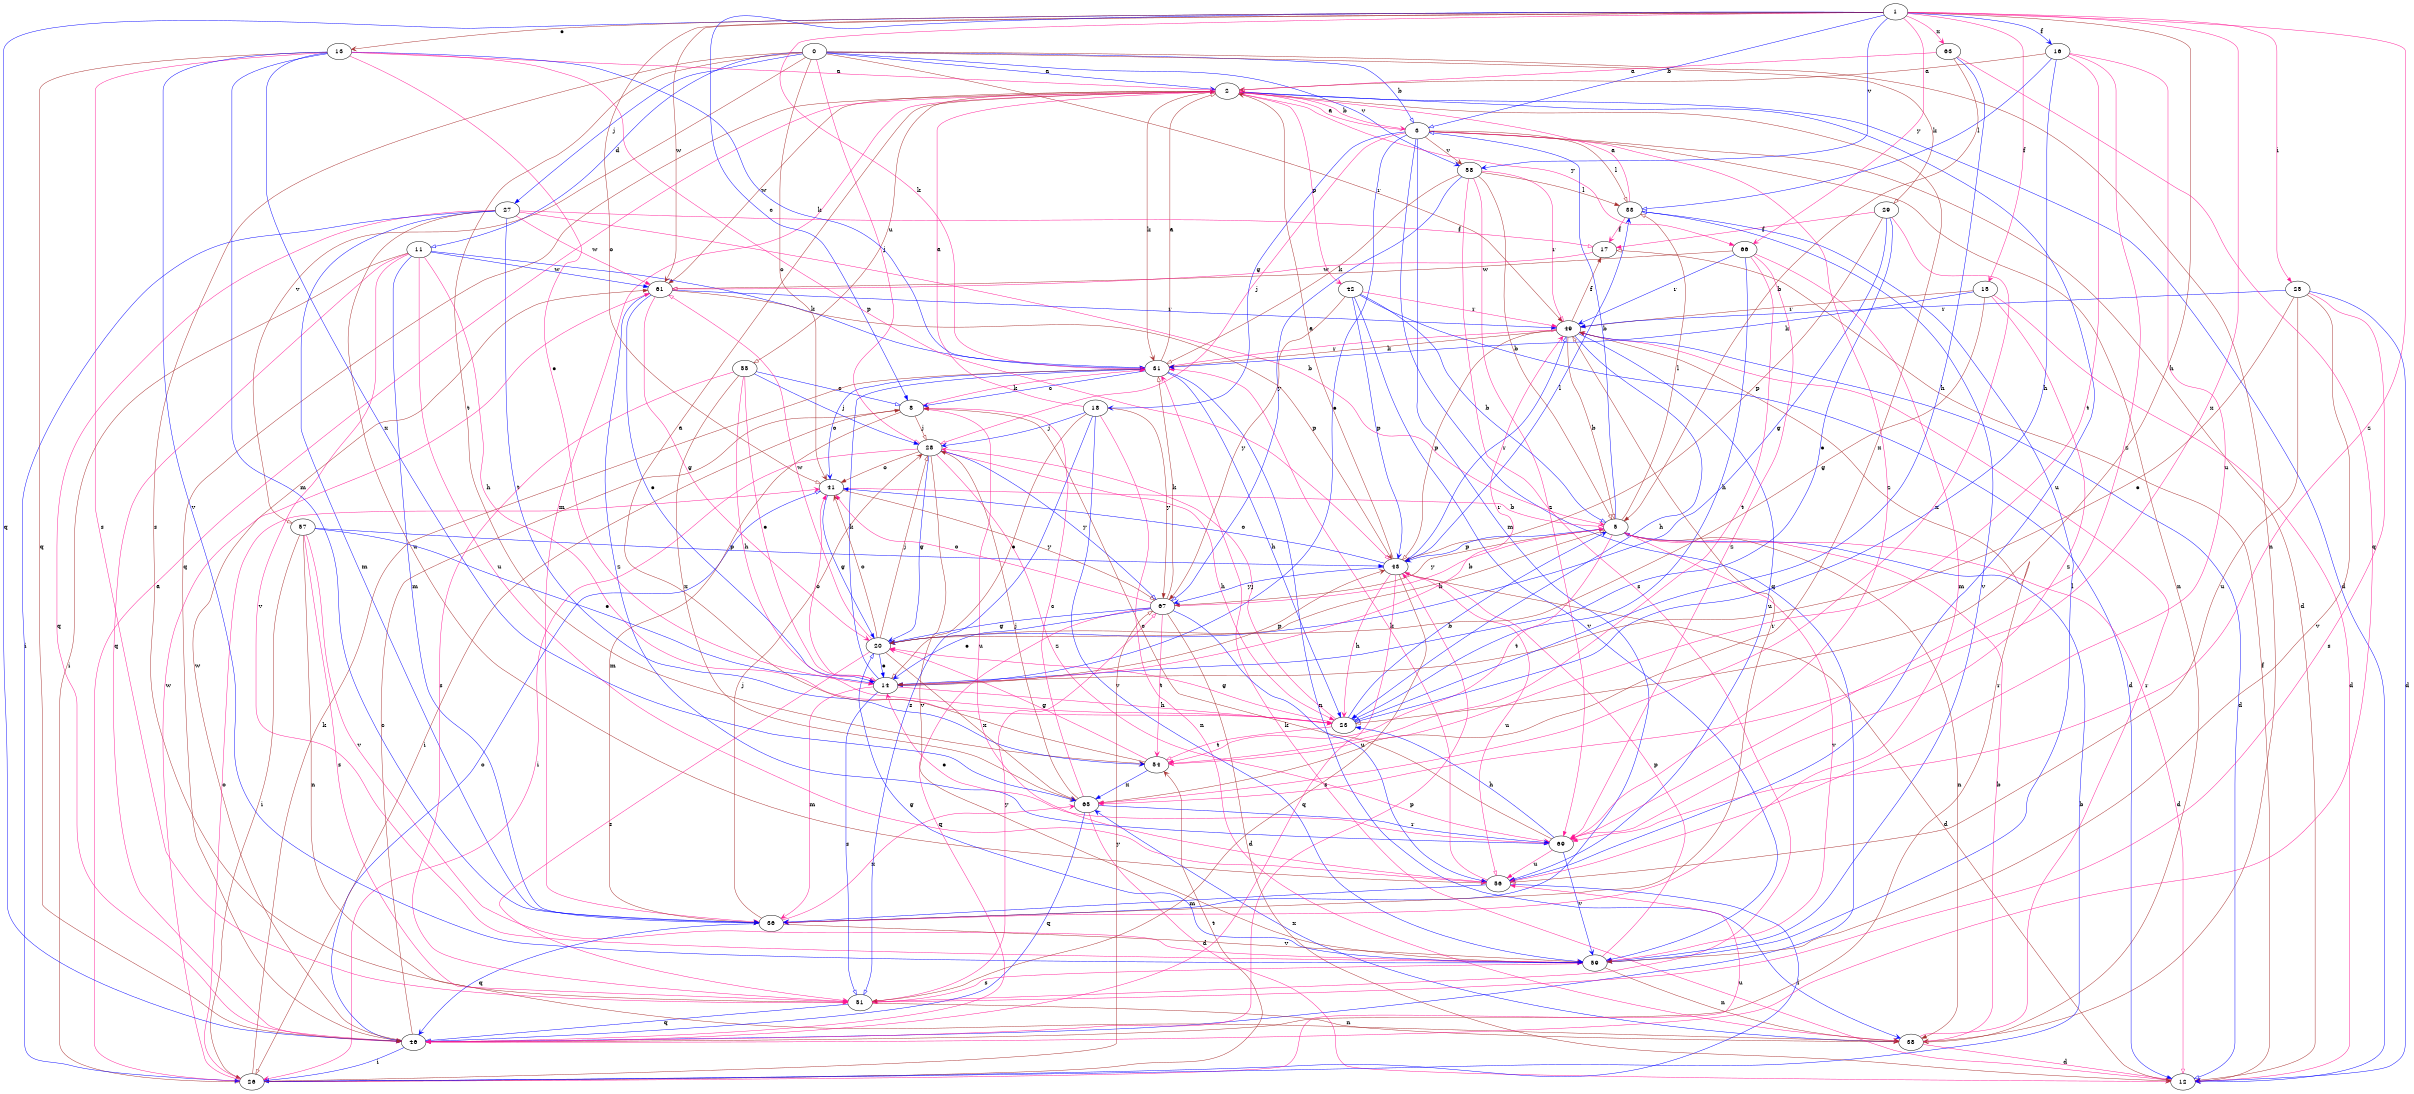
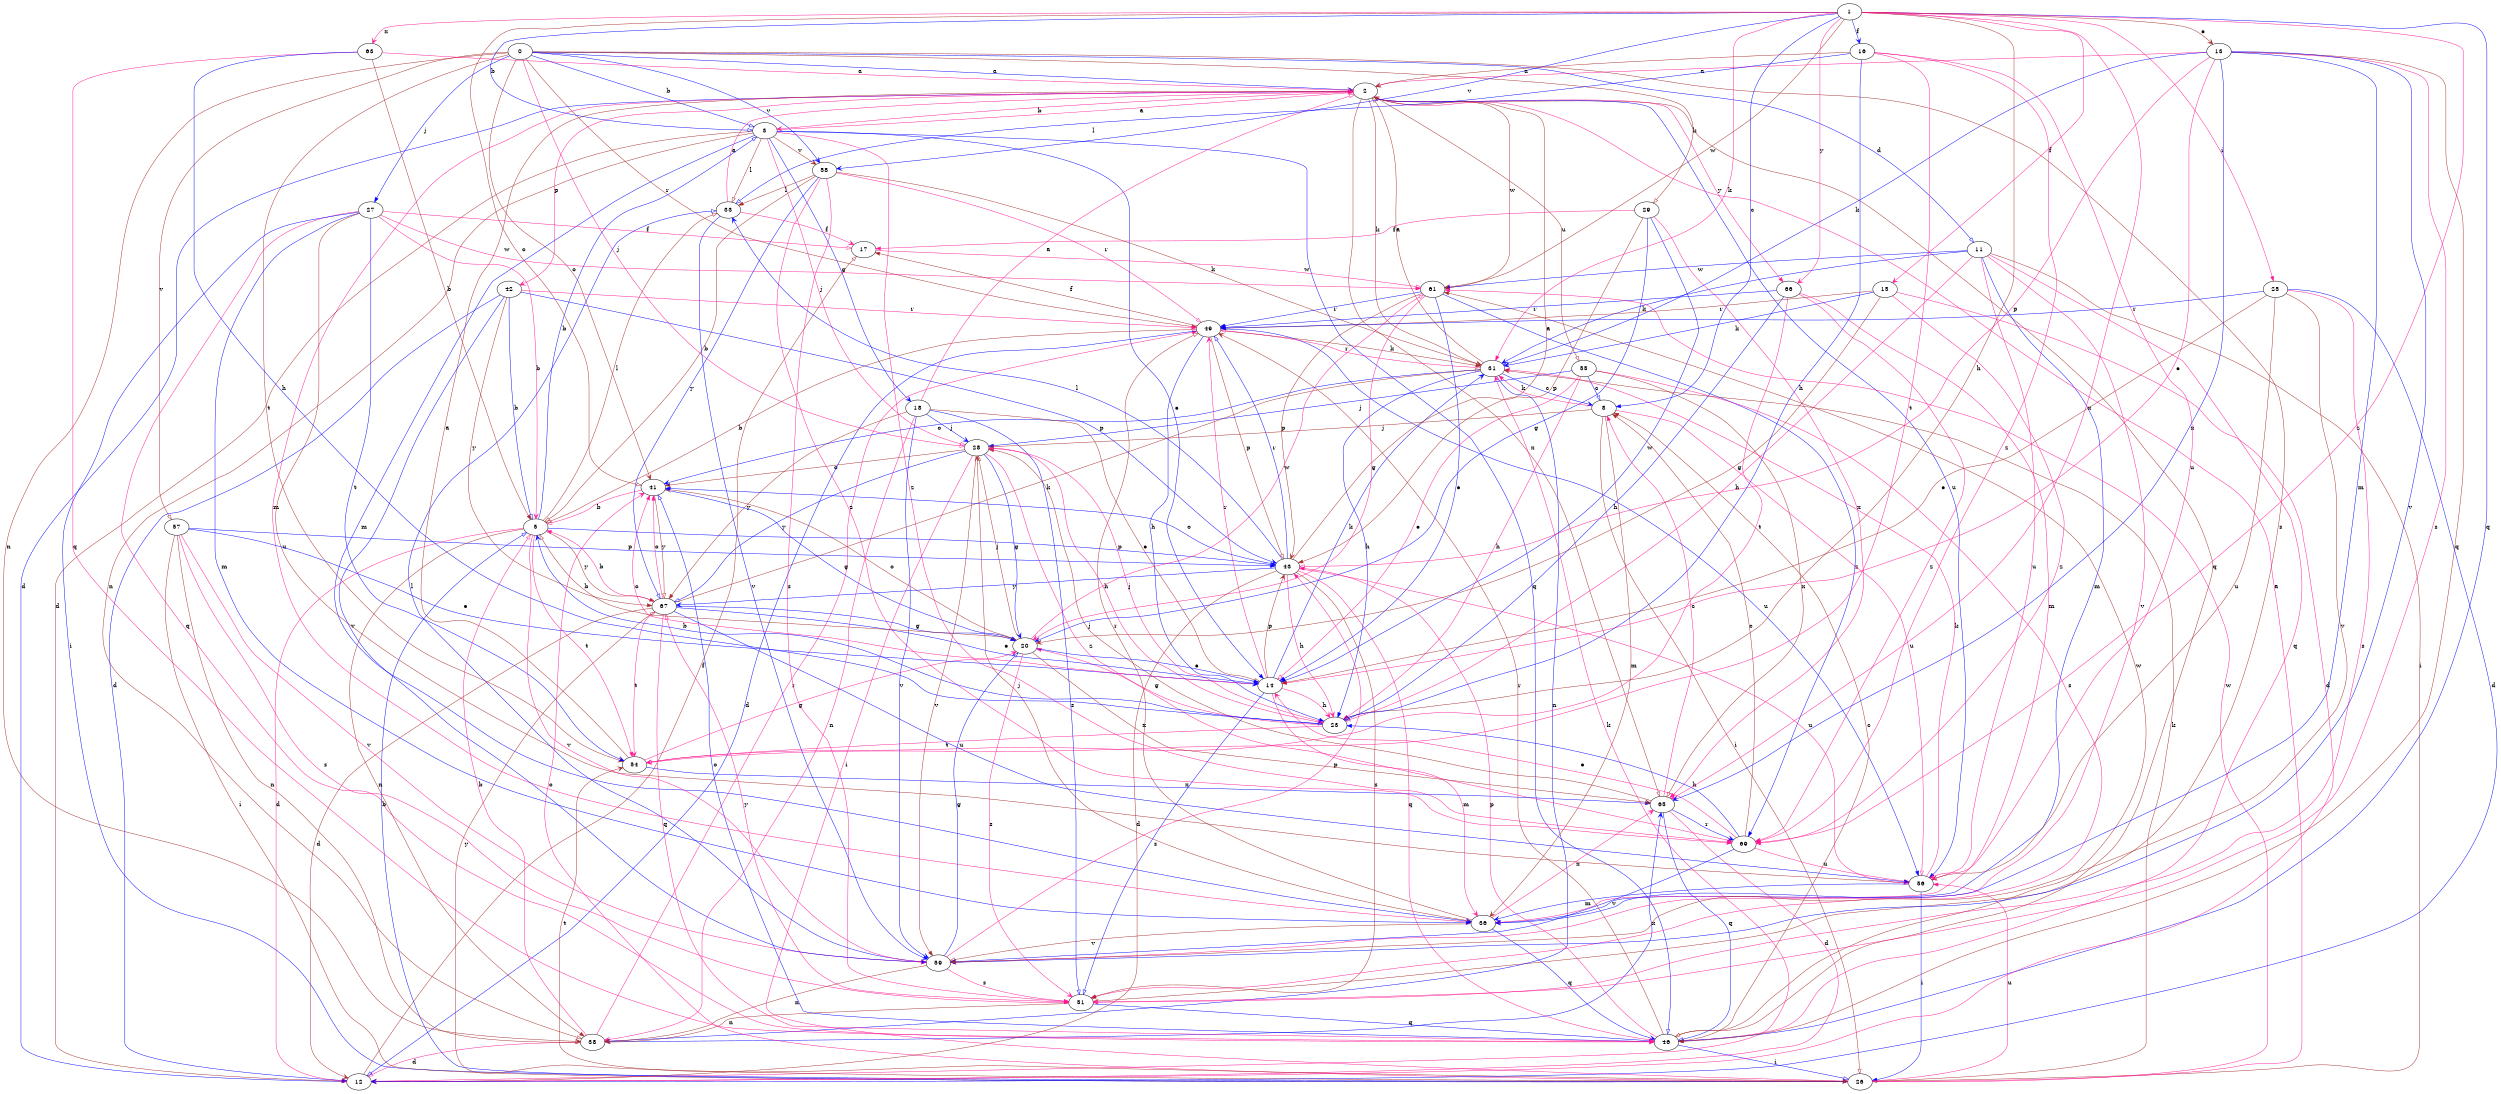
(1284, 275) -> none
(1823, 448) -> (1650, 448)
